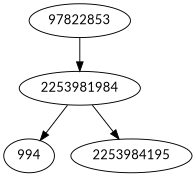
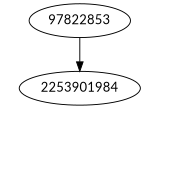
(80, 88) -> (80, 88)
(29, 156) -> none
(131, 156) -> none
